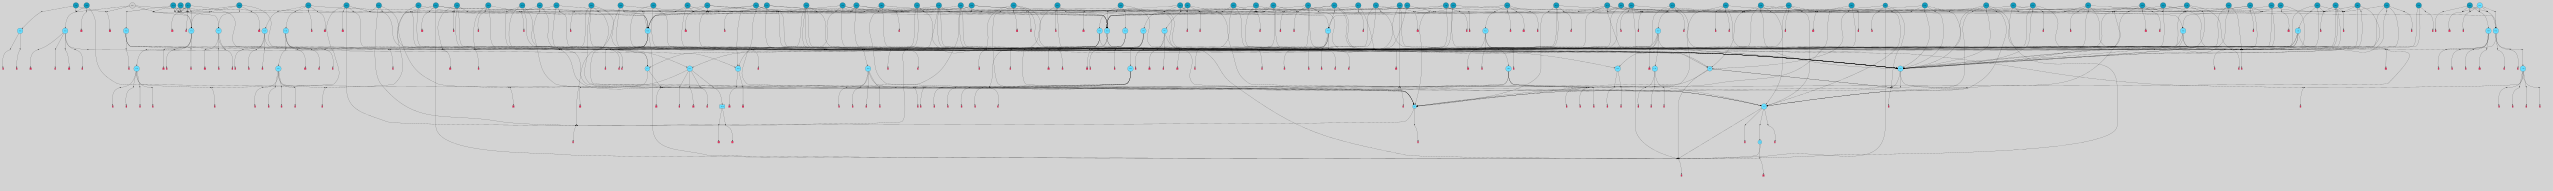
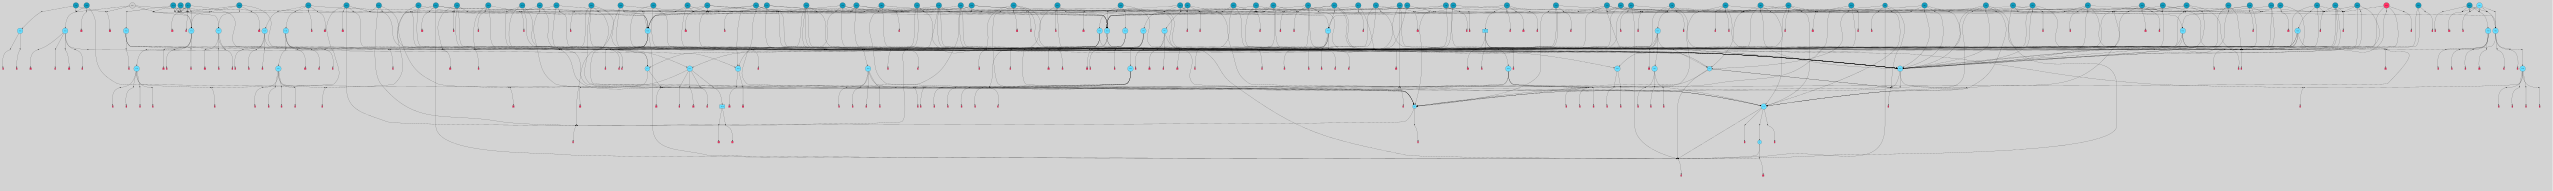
(2387, 5) -> (2386, 5)
(1485, 31) -> (1485, 31)
